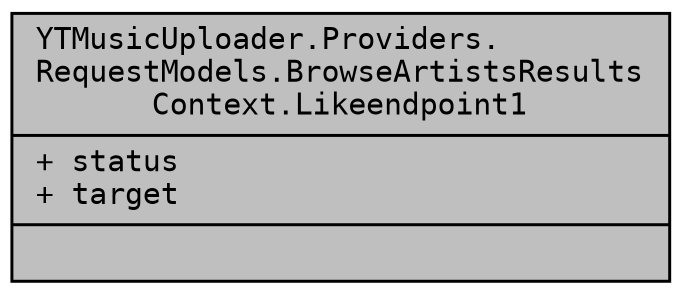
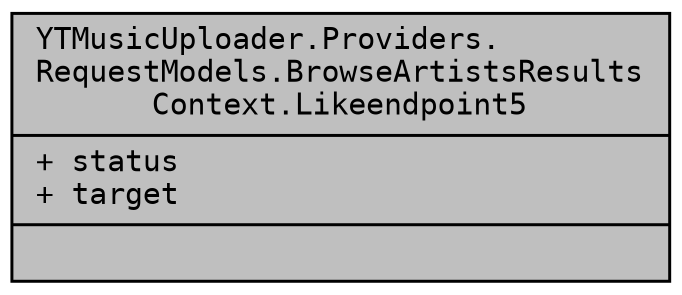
(341, 106) -> (341, 106)
